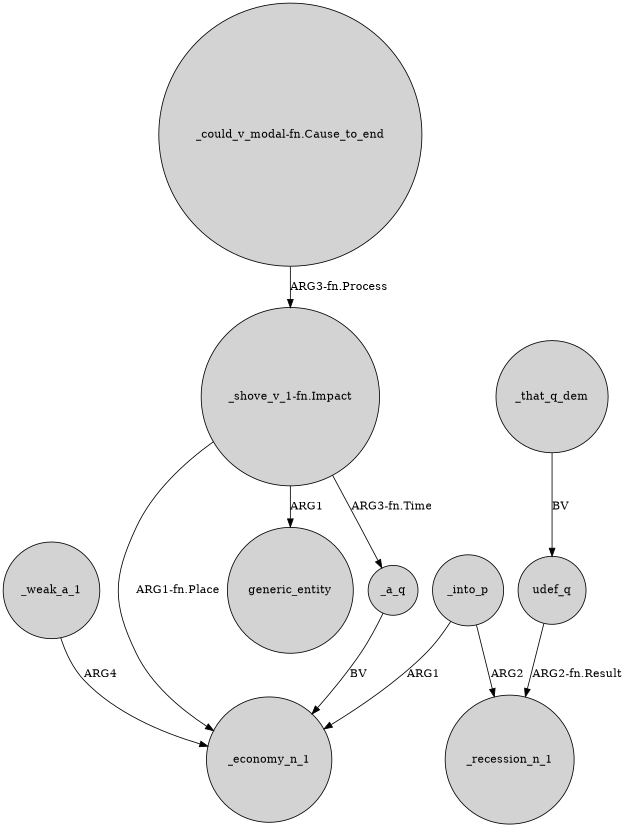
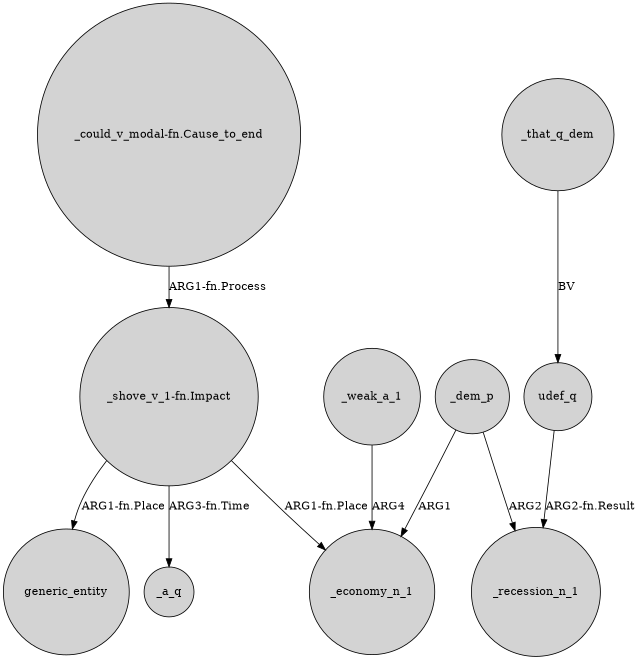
(339, 287) -> (218, 287)
(307, 506) -> (124, 506)
(468, 590) -> (472, 397)
(354, 663) -> none
